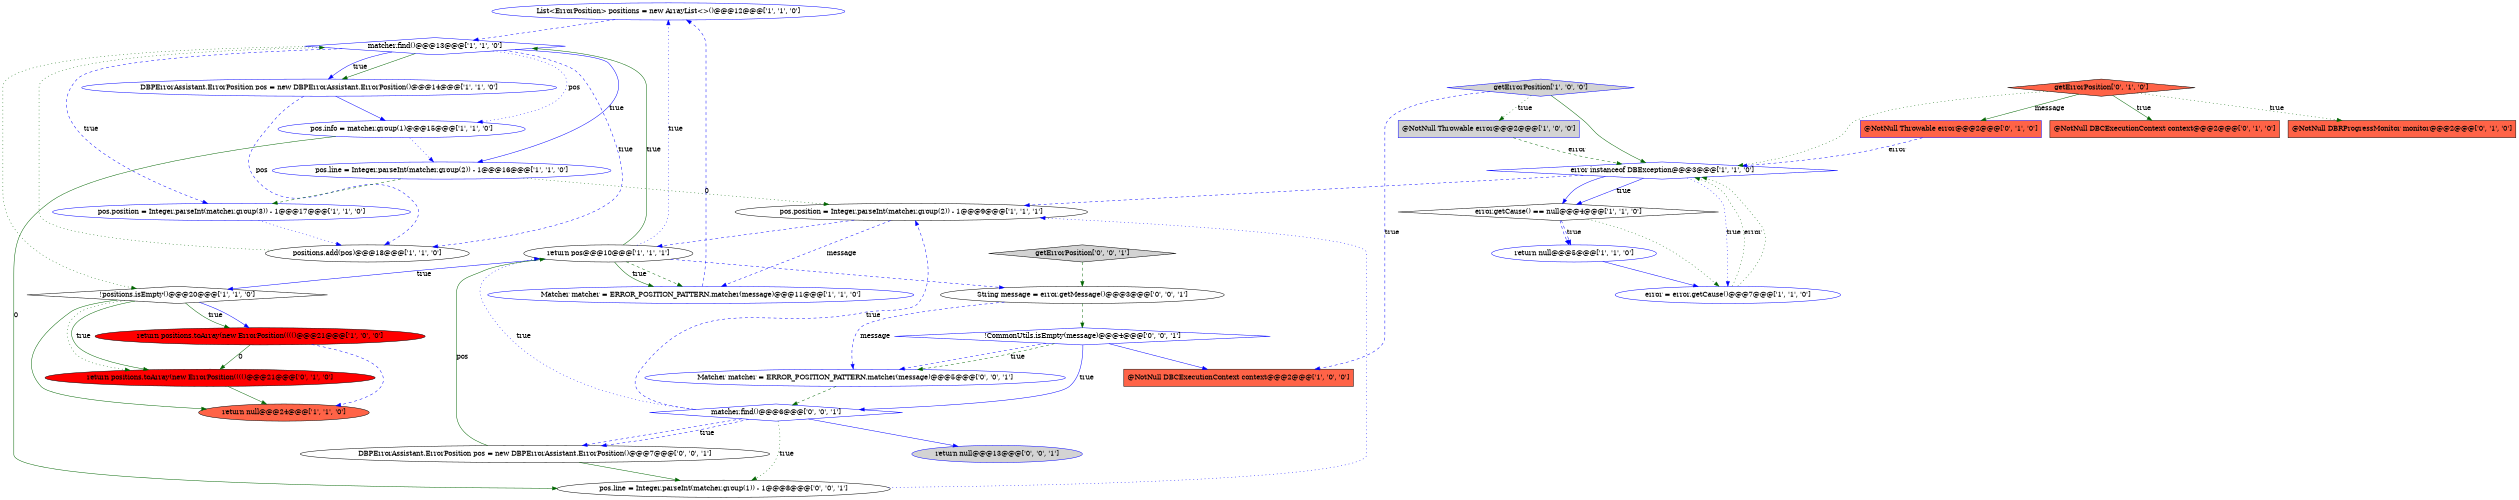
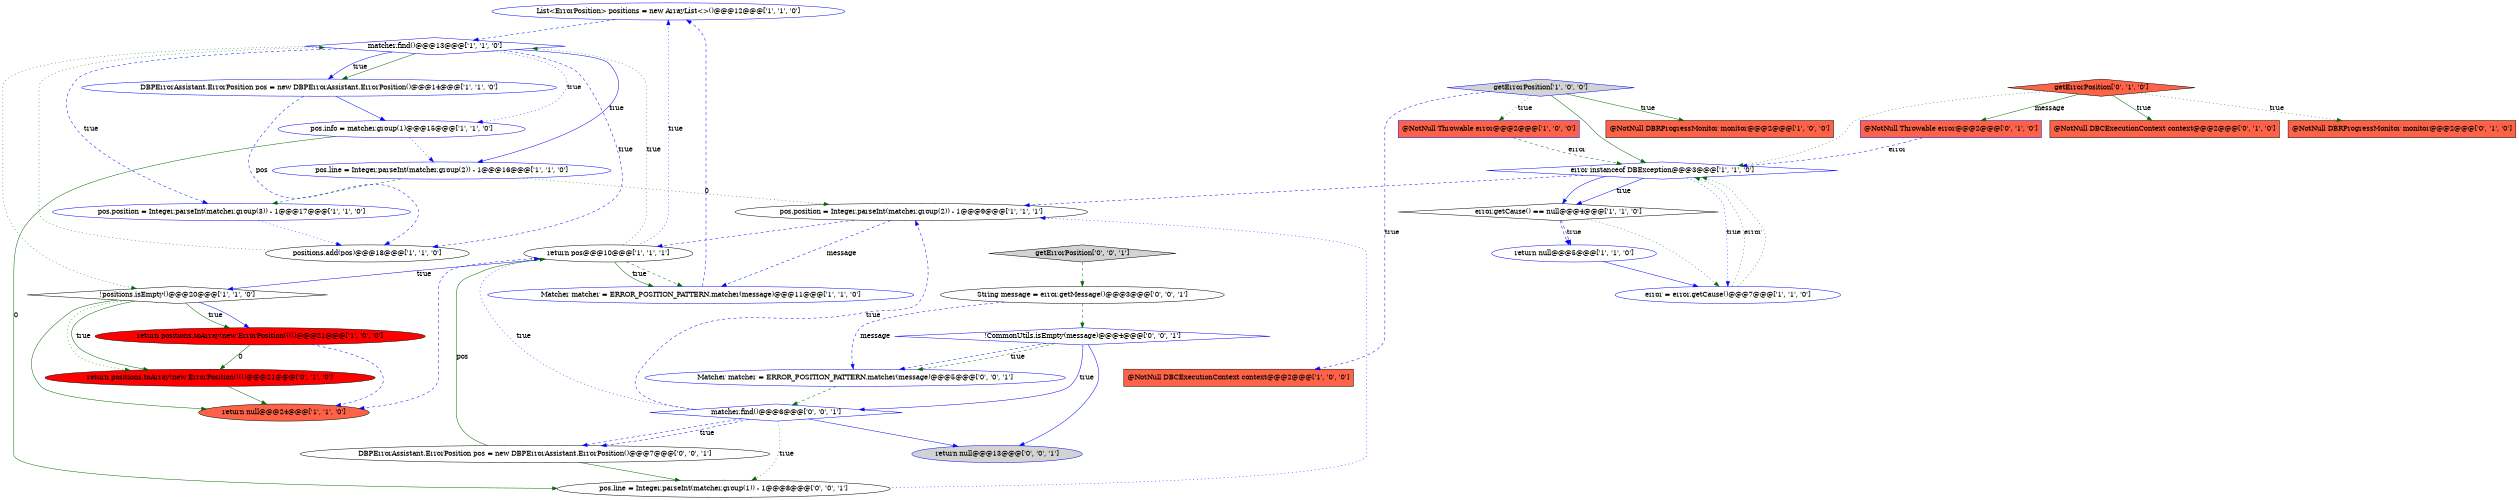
(574, 88) -> (574, 88)
(646, 110) -> (646, 110)
(1489, 129) -> (1489, 129)
none -> (1720, 129)
(835, 273) -> (438, 320)
(1156, 356) -> (1081, 406)
